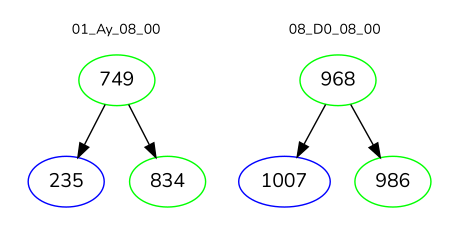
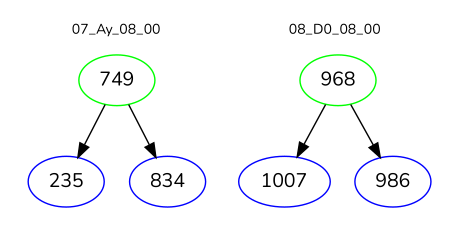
(117, 30) -> (117, 30)
(168, 182) -> (168, 182)
(393, 182) -> (393, 182)
